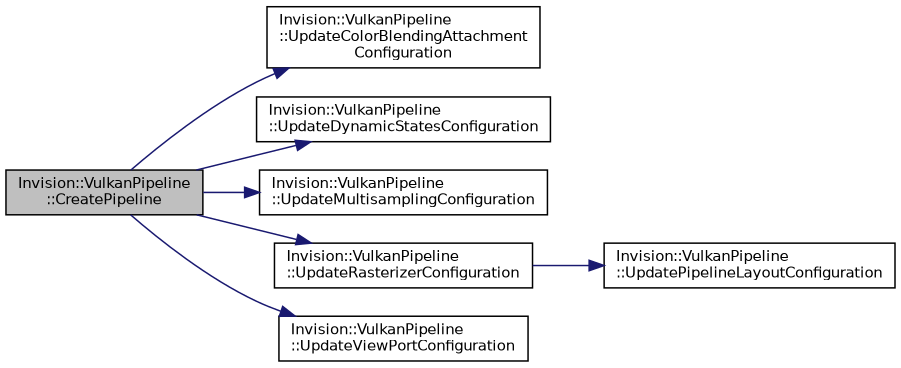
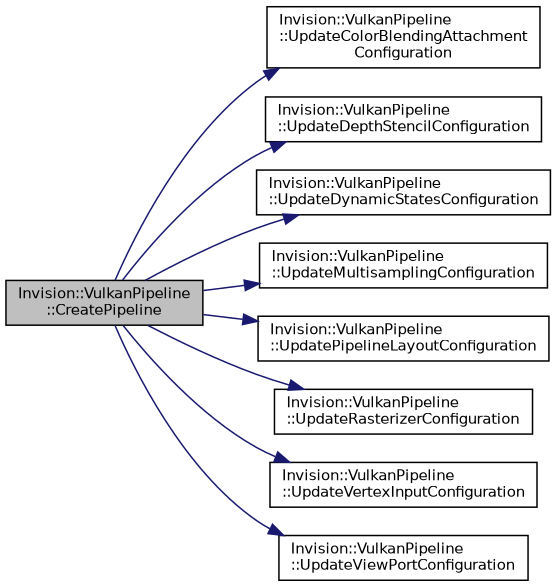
none -> (403, 119)
(561, 266) -> (223, 317)
none -> (403, 485)
